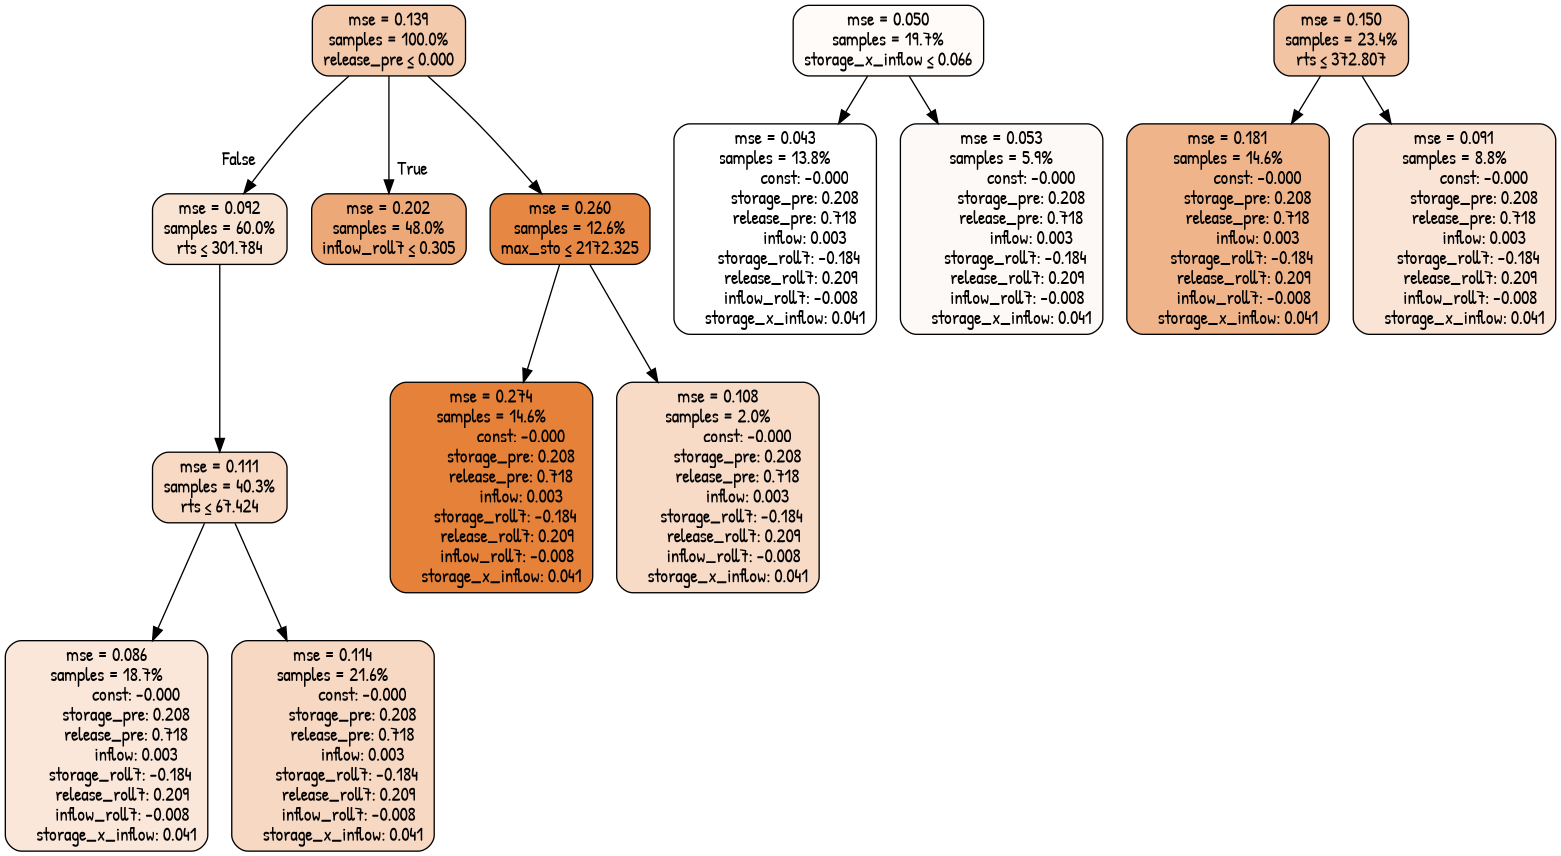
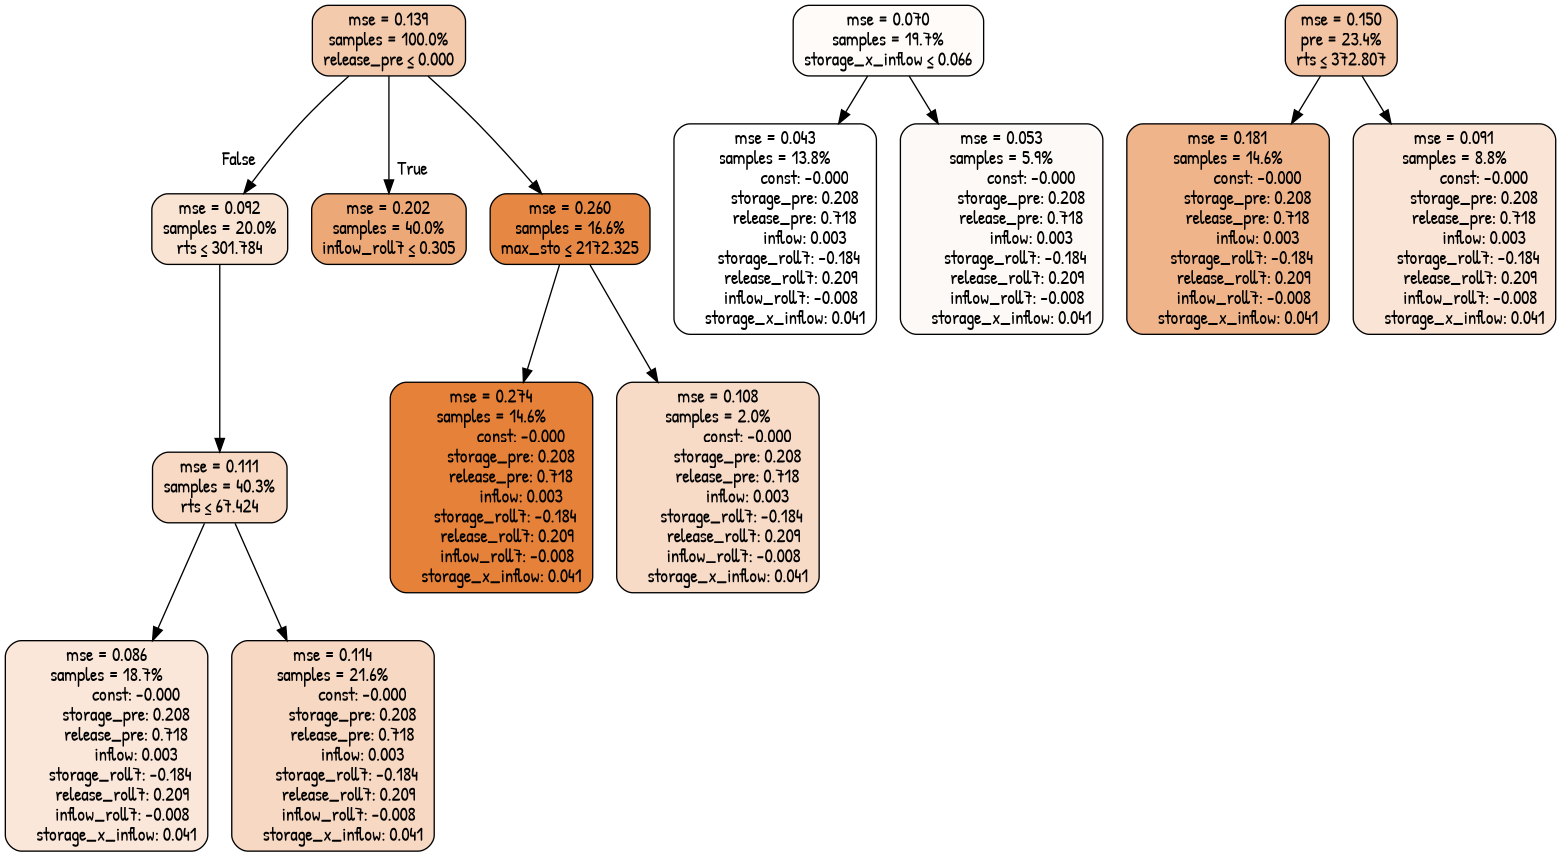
(888, 41) -> (888, 41)
(1341, 41) -> (1341, 41)
(220, 229) -> (220, 229)
(389, 229) -> (389, 229)
(570, 229) -> (570, 229)
